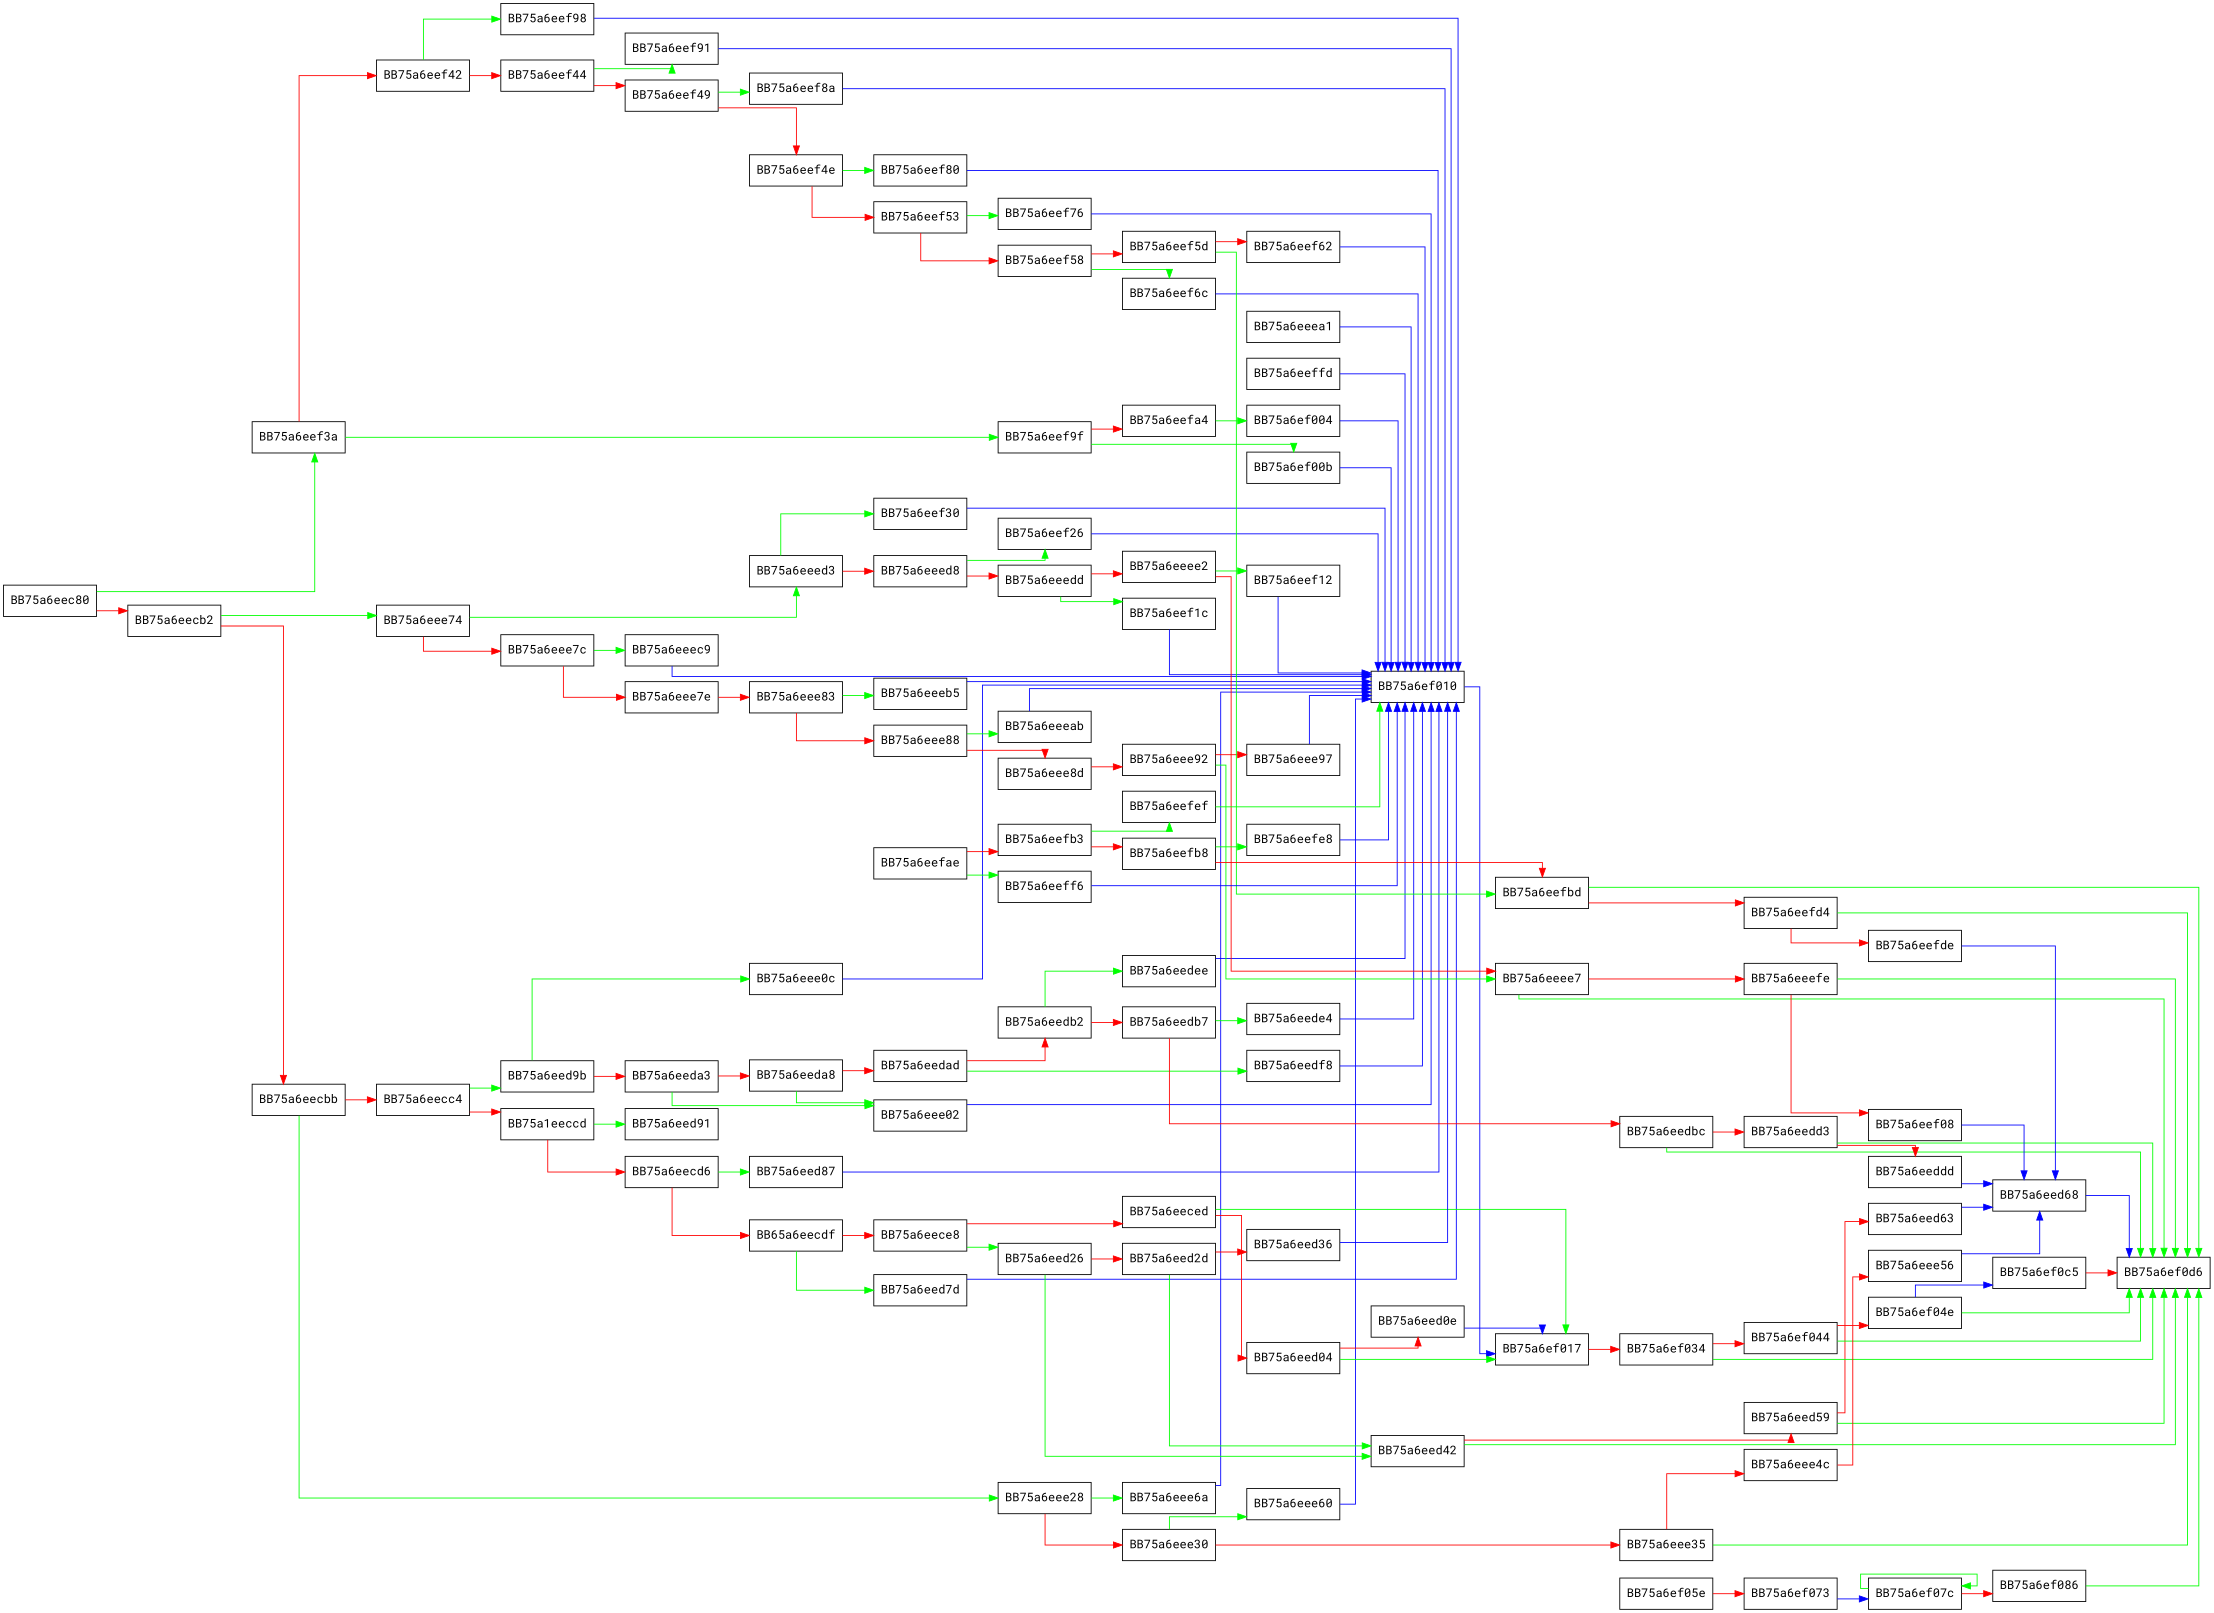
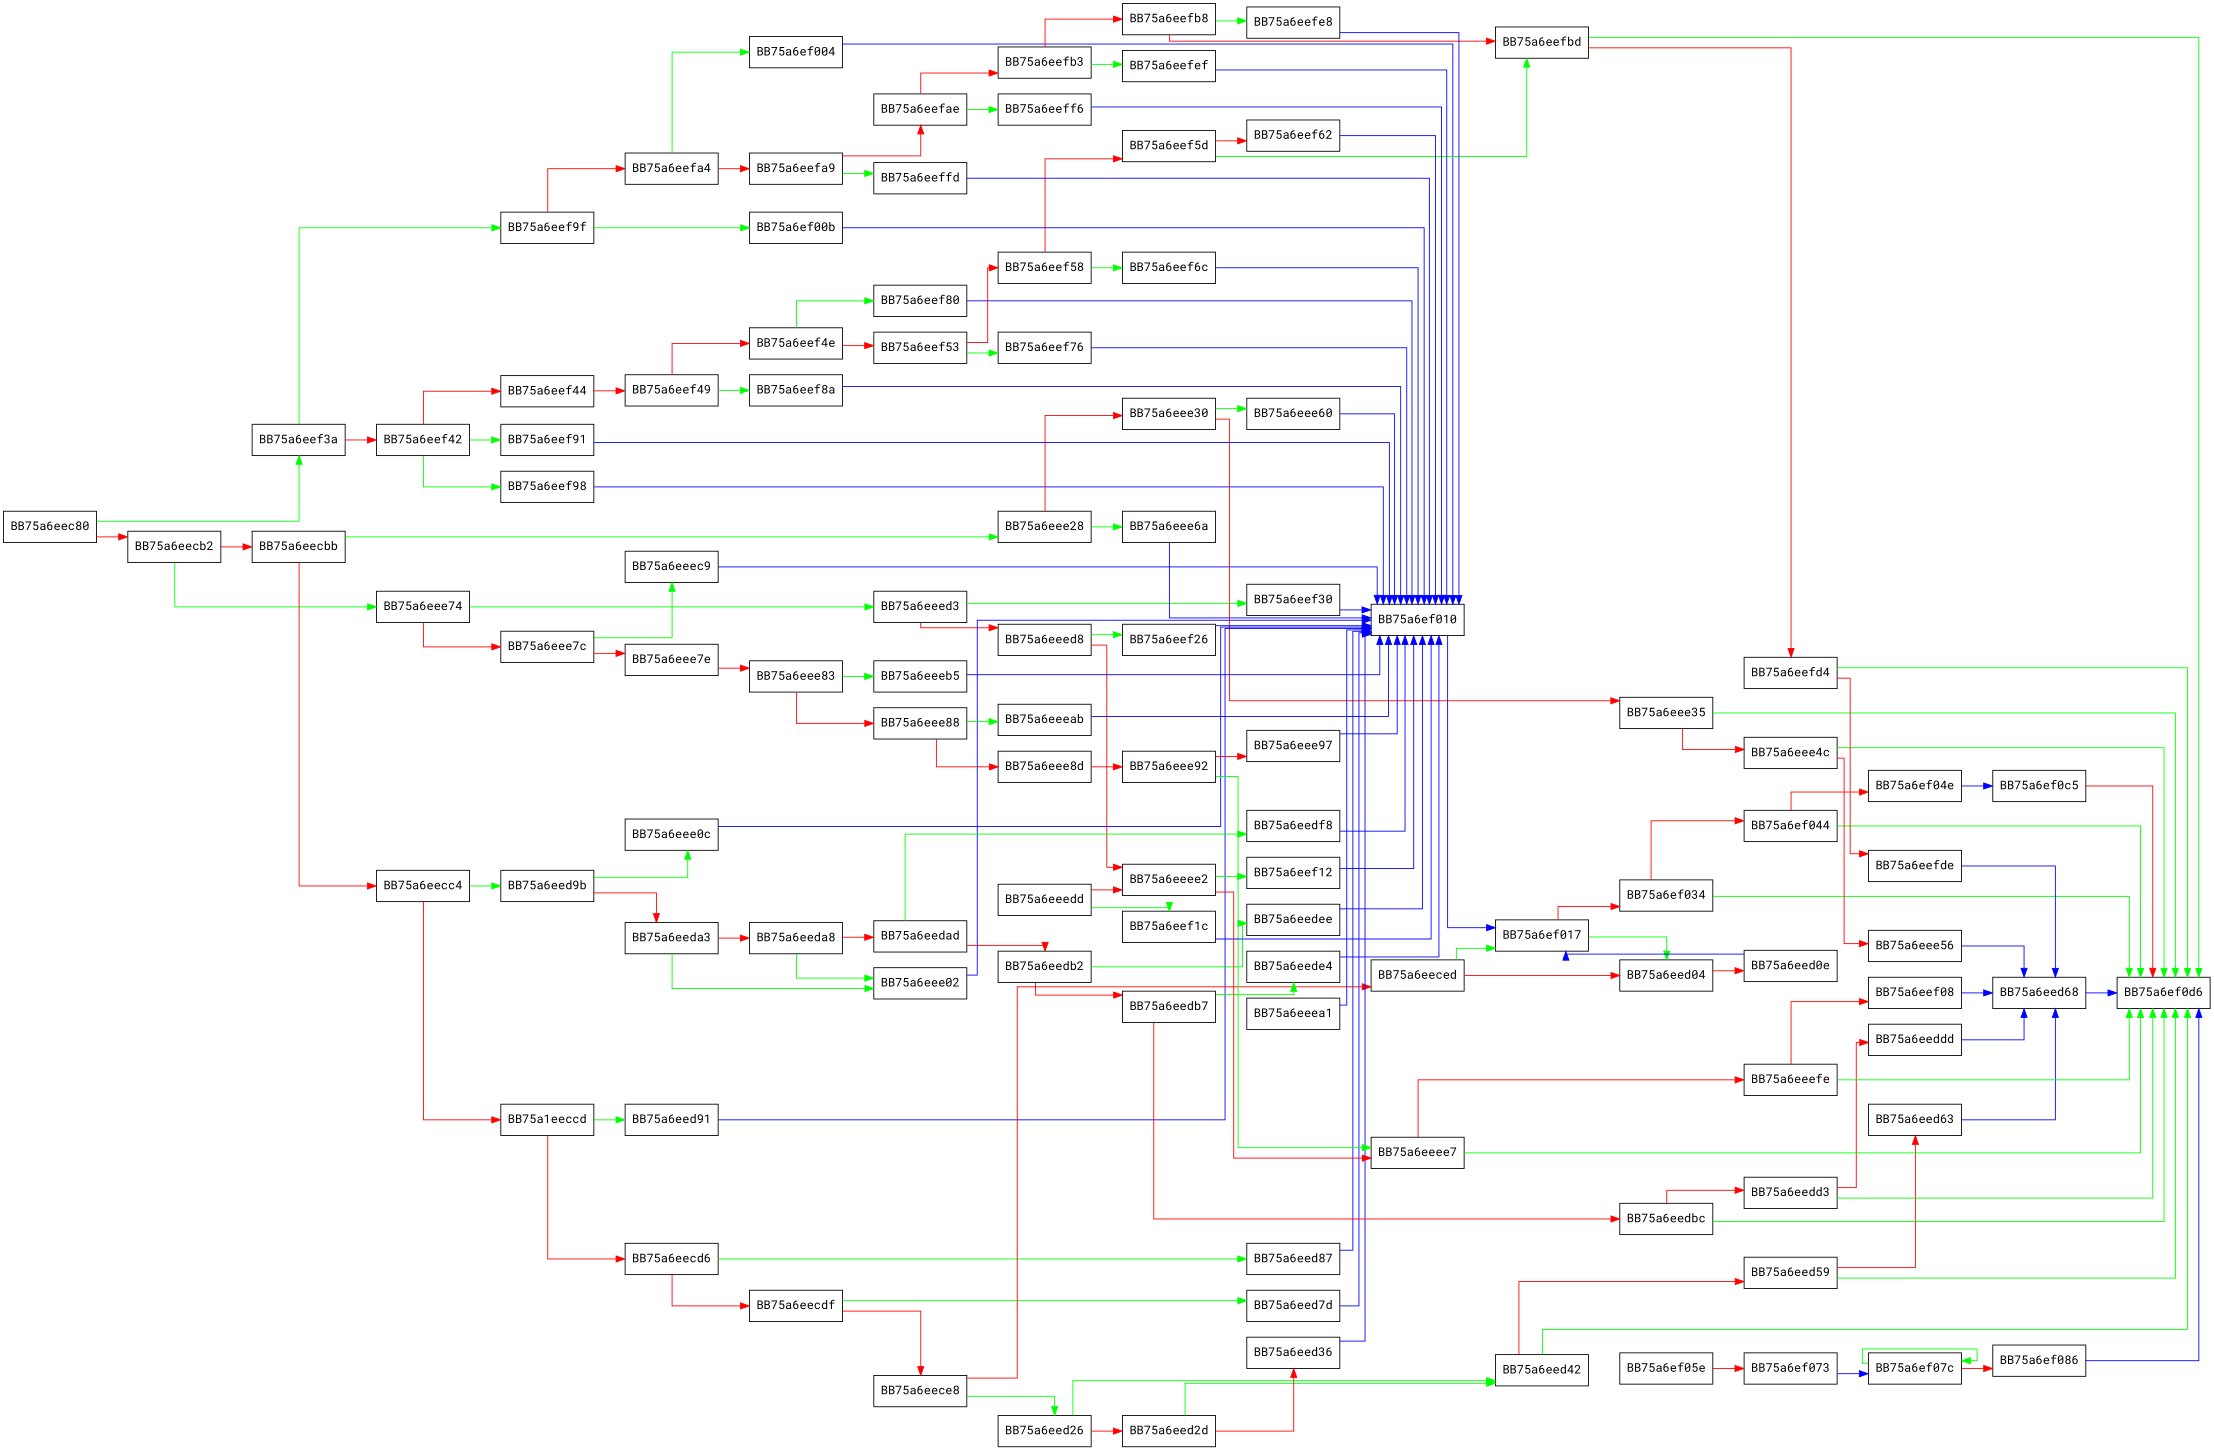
(633, 69) -> (481, 440)
none -> (796, 169)
(978, 576) -> (1107, 752)
(1345, 807) -> (1447, 217)
none -> (1225, 1059)
(796, 1235) -> (796, 1306)
(2053, 1313) -> (2111, 748)
(1413, 1359) -> (1635, 937)
(2199, 1498) -> (2199, 1246)
